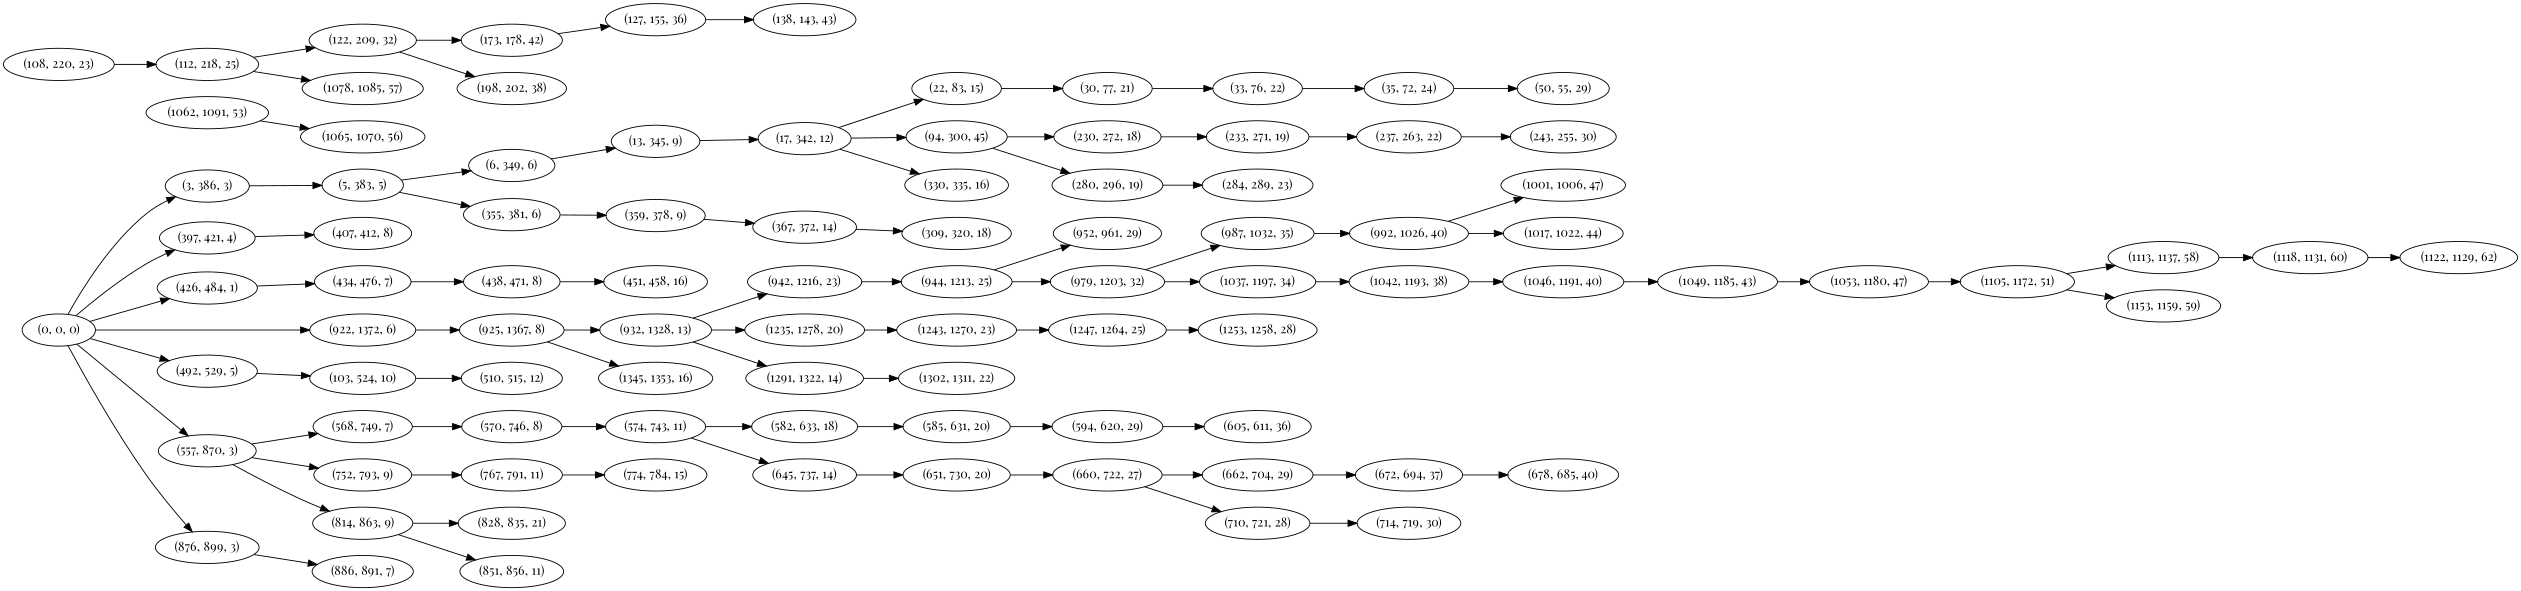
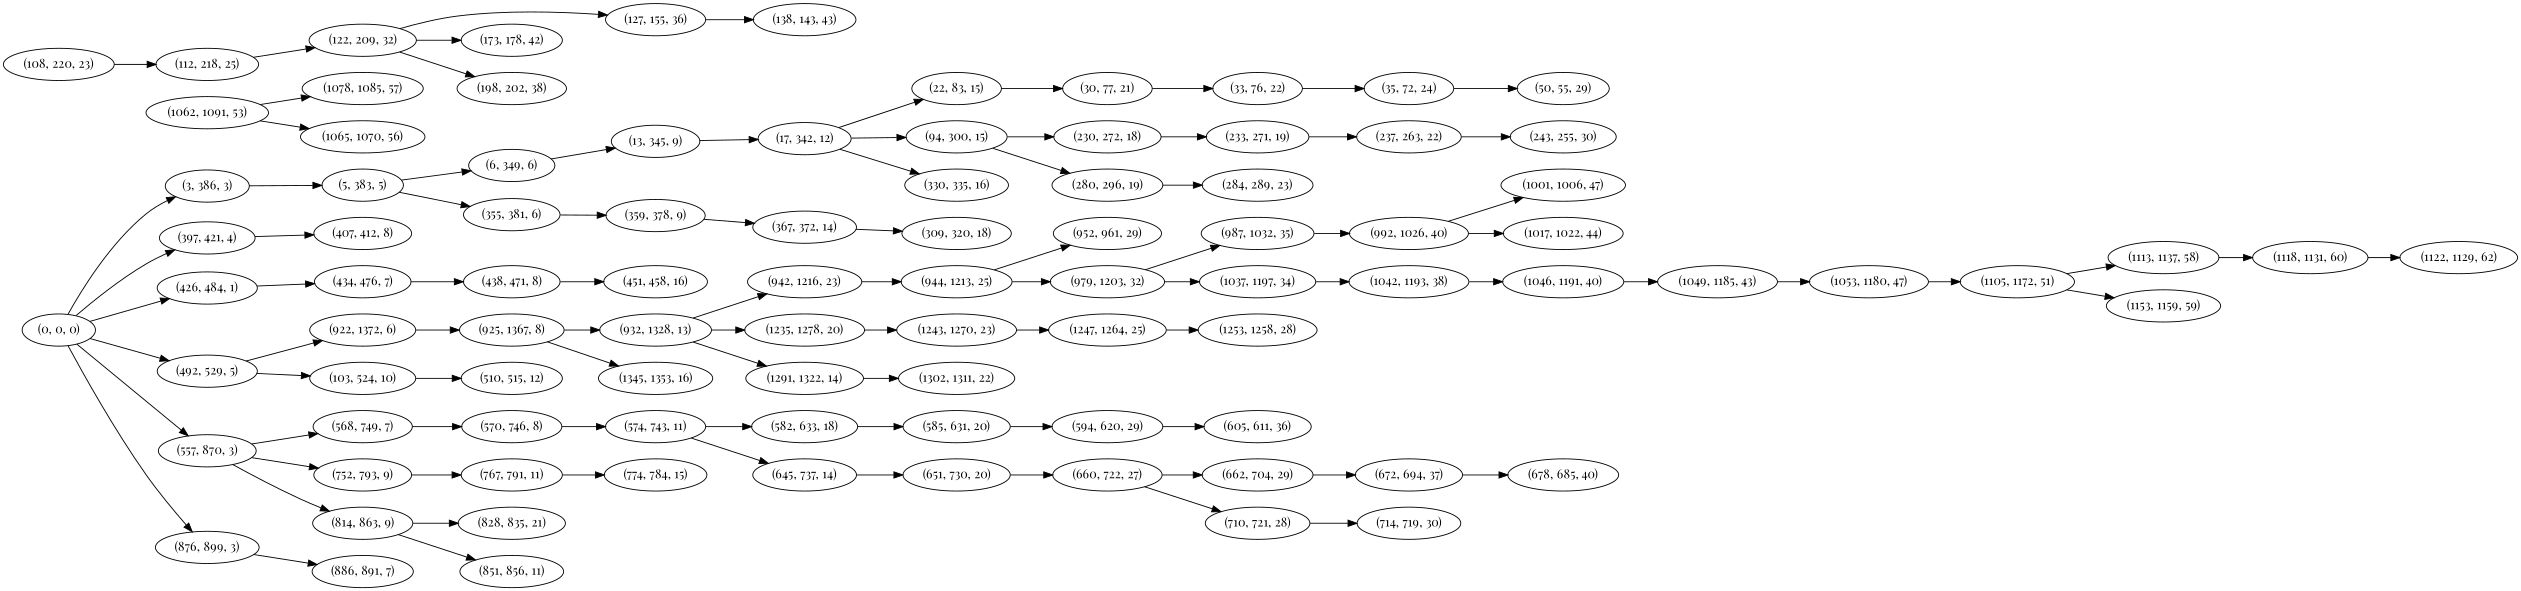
(579, 31) -> (498, 13)
(277, 75) -> (281, 101)
(957, 137) -> (957, 137)
(198, 330) -> (280, 352)
